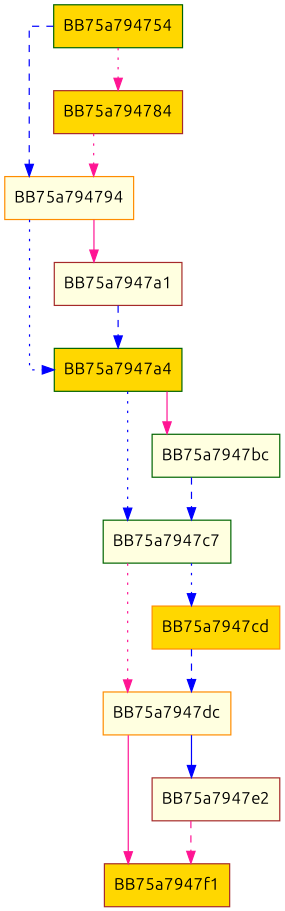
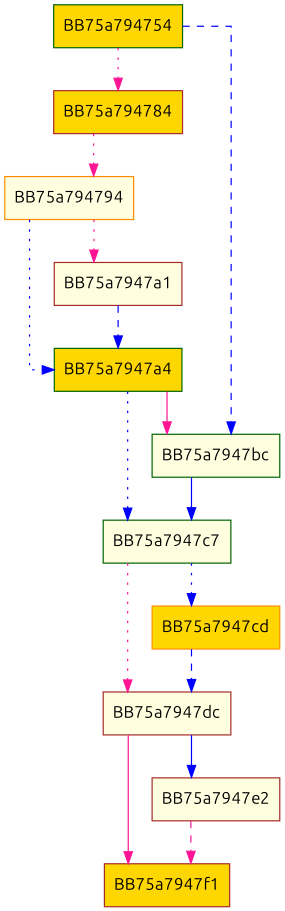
(29, 83) -> (231, 200)
(94, 235) -> (94, 235)
(191, 493) -> (191, 493)
(167, 713) -> (167, 713)
